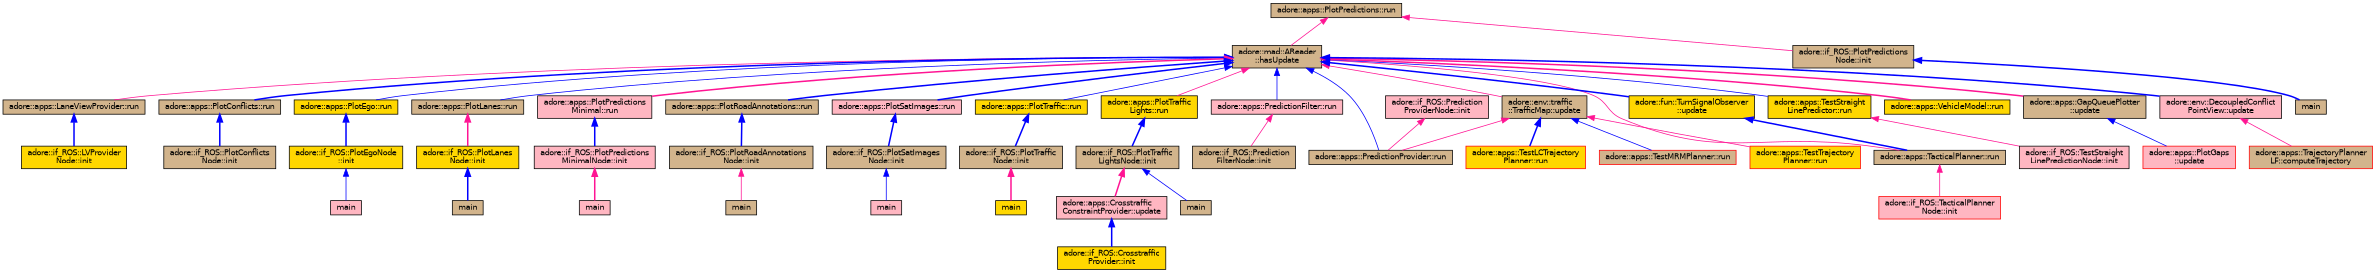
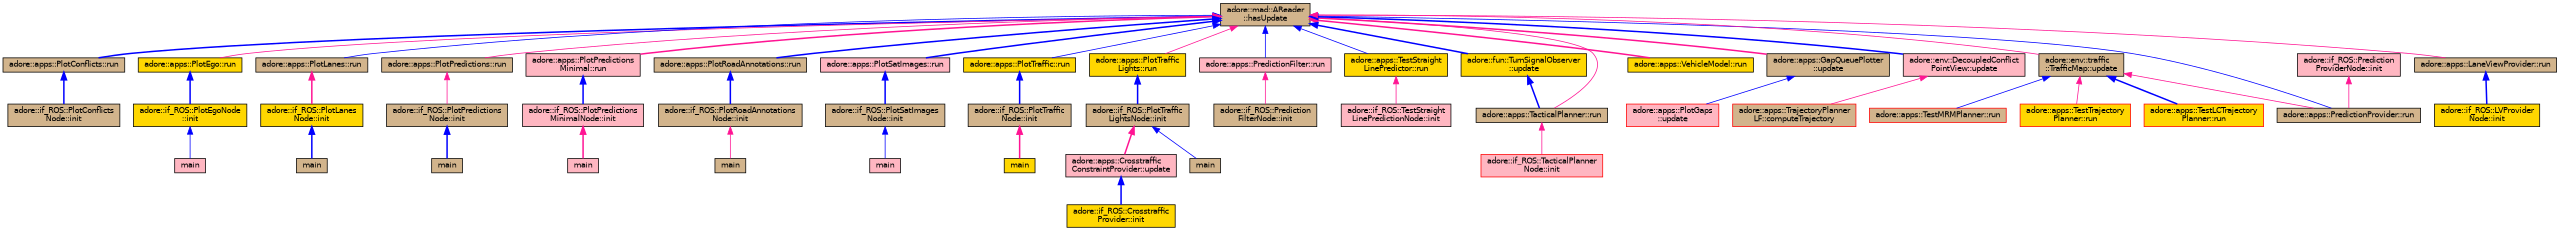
(1306, 34) -> (848, 29)
(609, 77) -> (716, 29)
